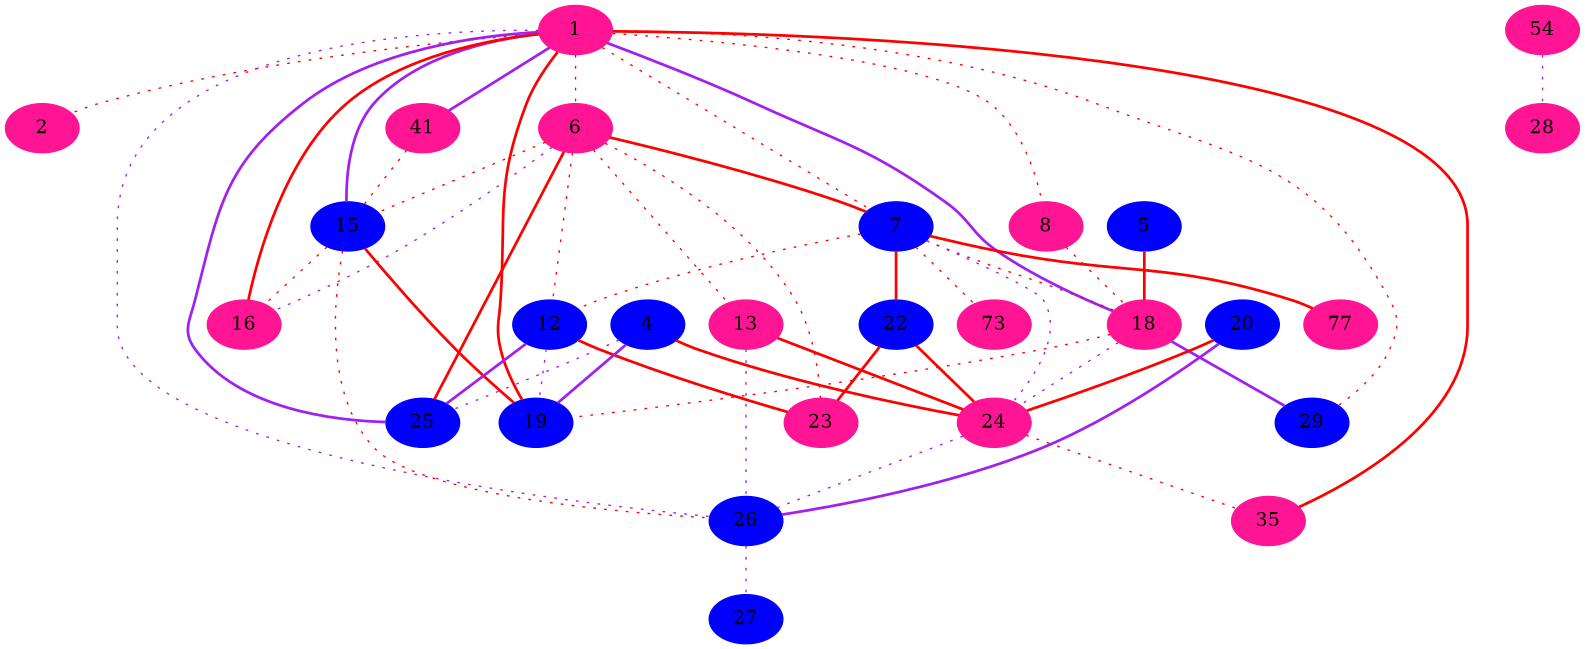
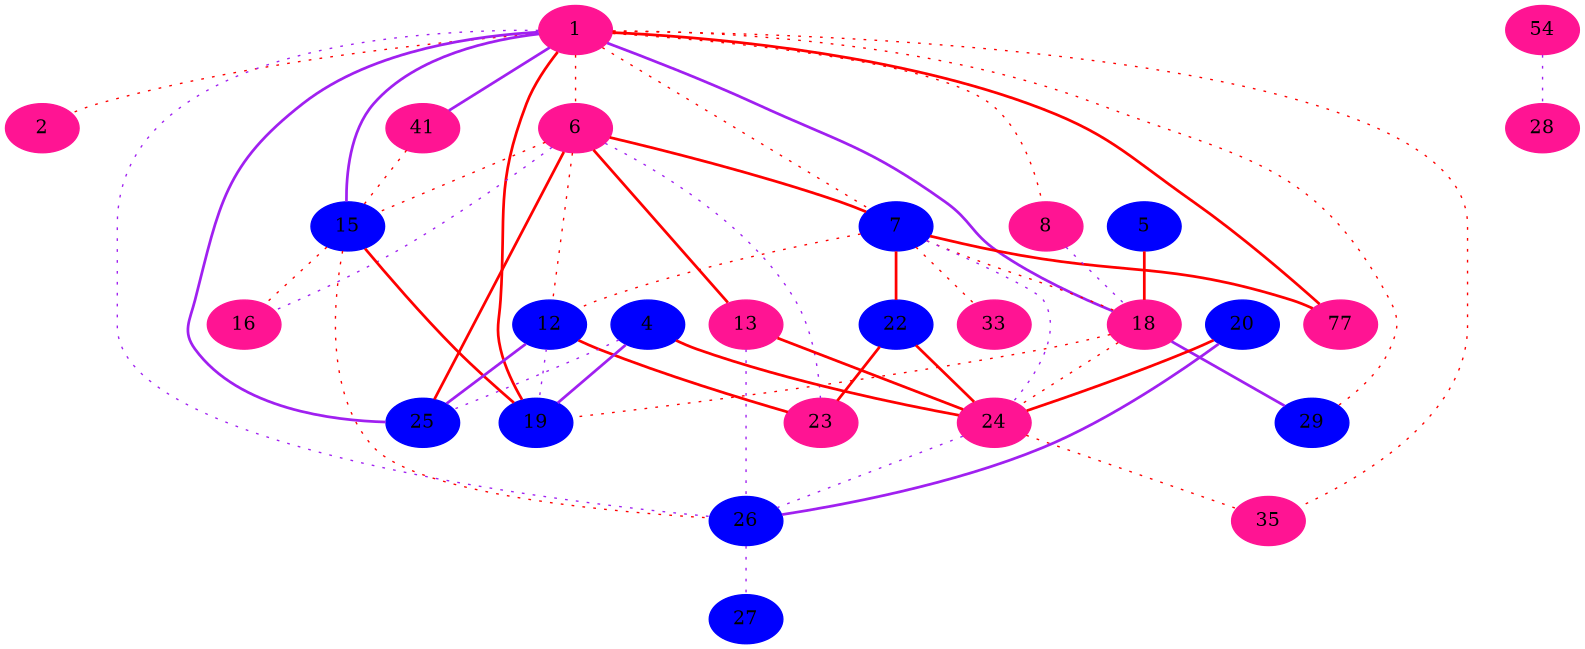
(1246, 87) -> (1246, 87)
(341, 109) -> (996, 93)
(661, 226) -> (661, 226)
(749, 243) -> (749, 243)
(1095, 275) -> (1095, 275)
(994, 325) -> (994, 325)
(1069, 374) -> (1069, 374)
